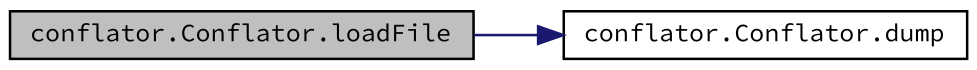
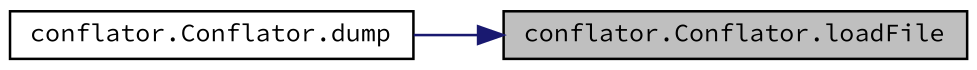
(506, 35) -> (446, 35)
